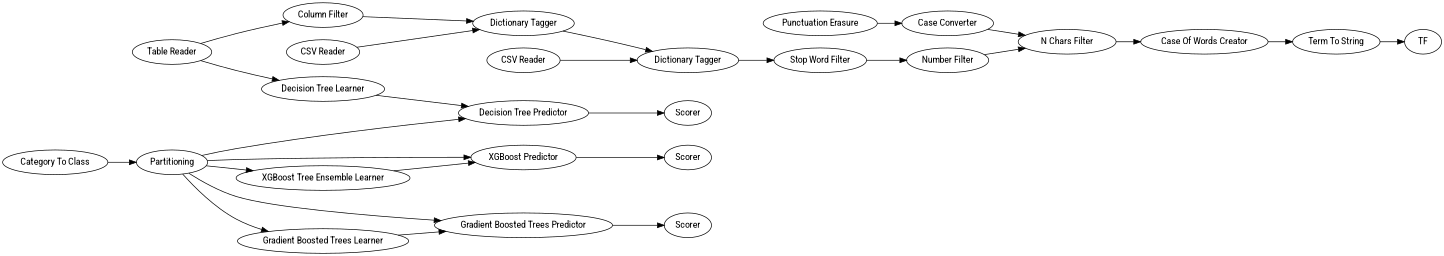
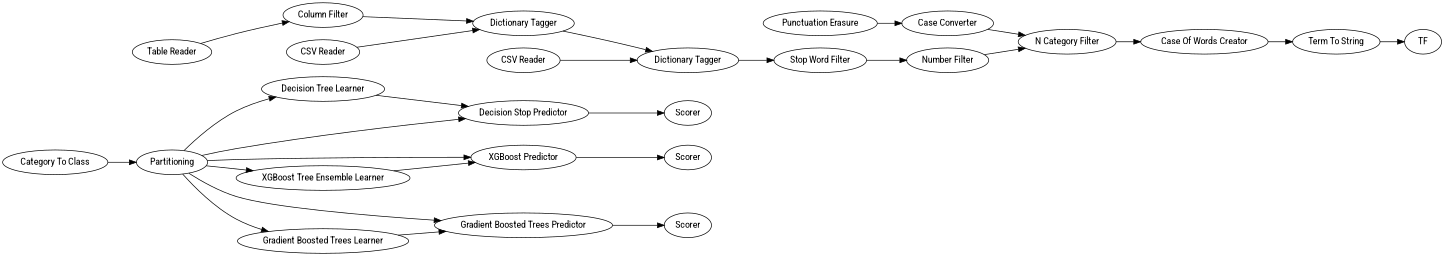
(1067, 42) -> (1067, 42)
(236, 71) -> (223, 119)
(523, 113) -> (523, 113)
